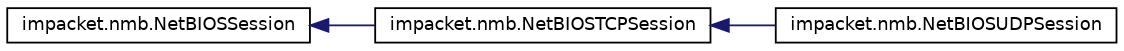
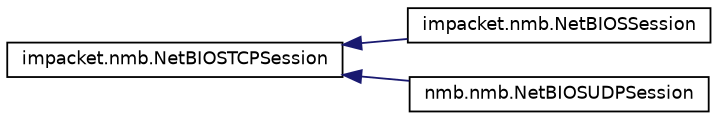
(352, 25) -> (384, 41)
(946, 25) -> (559, 94)
